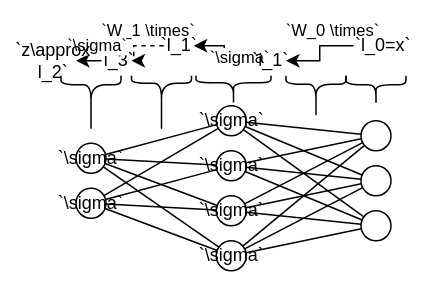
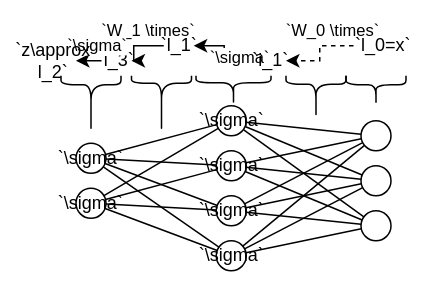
(140, 46) -> (140, 46)
(320, 49) -> (320, 49)
